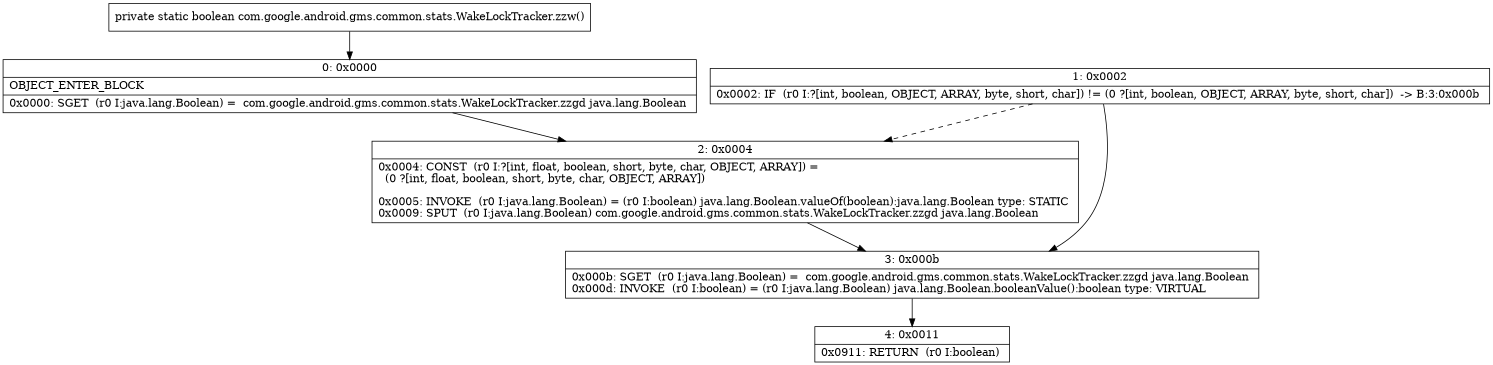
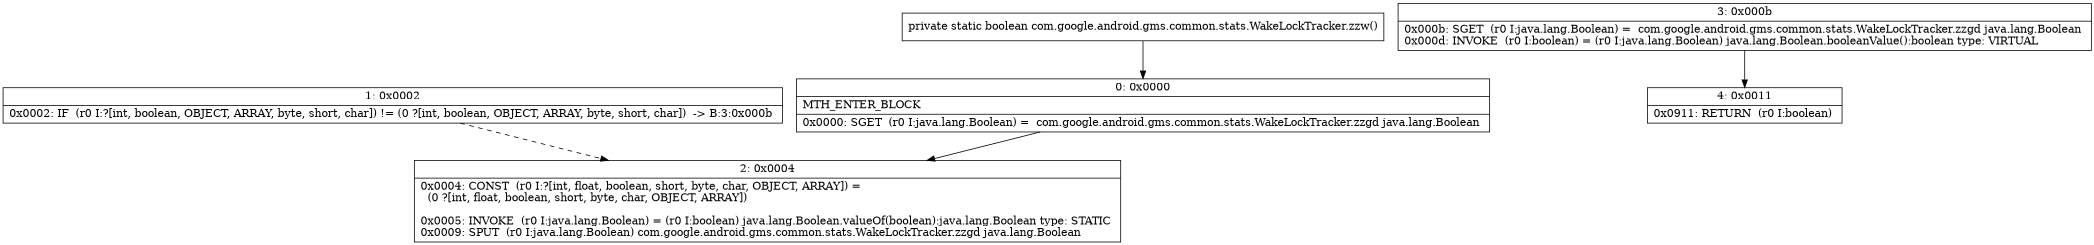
(77, 86) -> (862, 105)
(1103, 185) -> none
(833, 235) -> none
